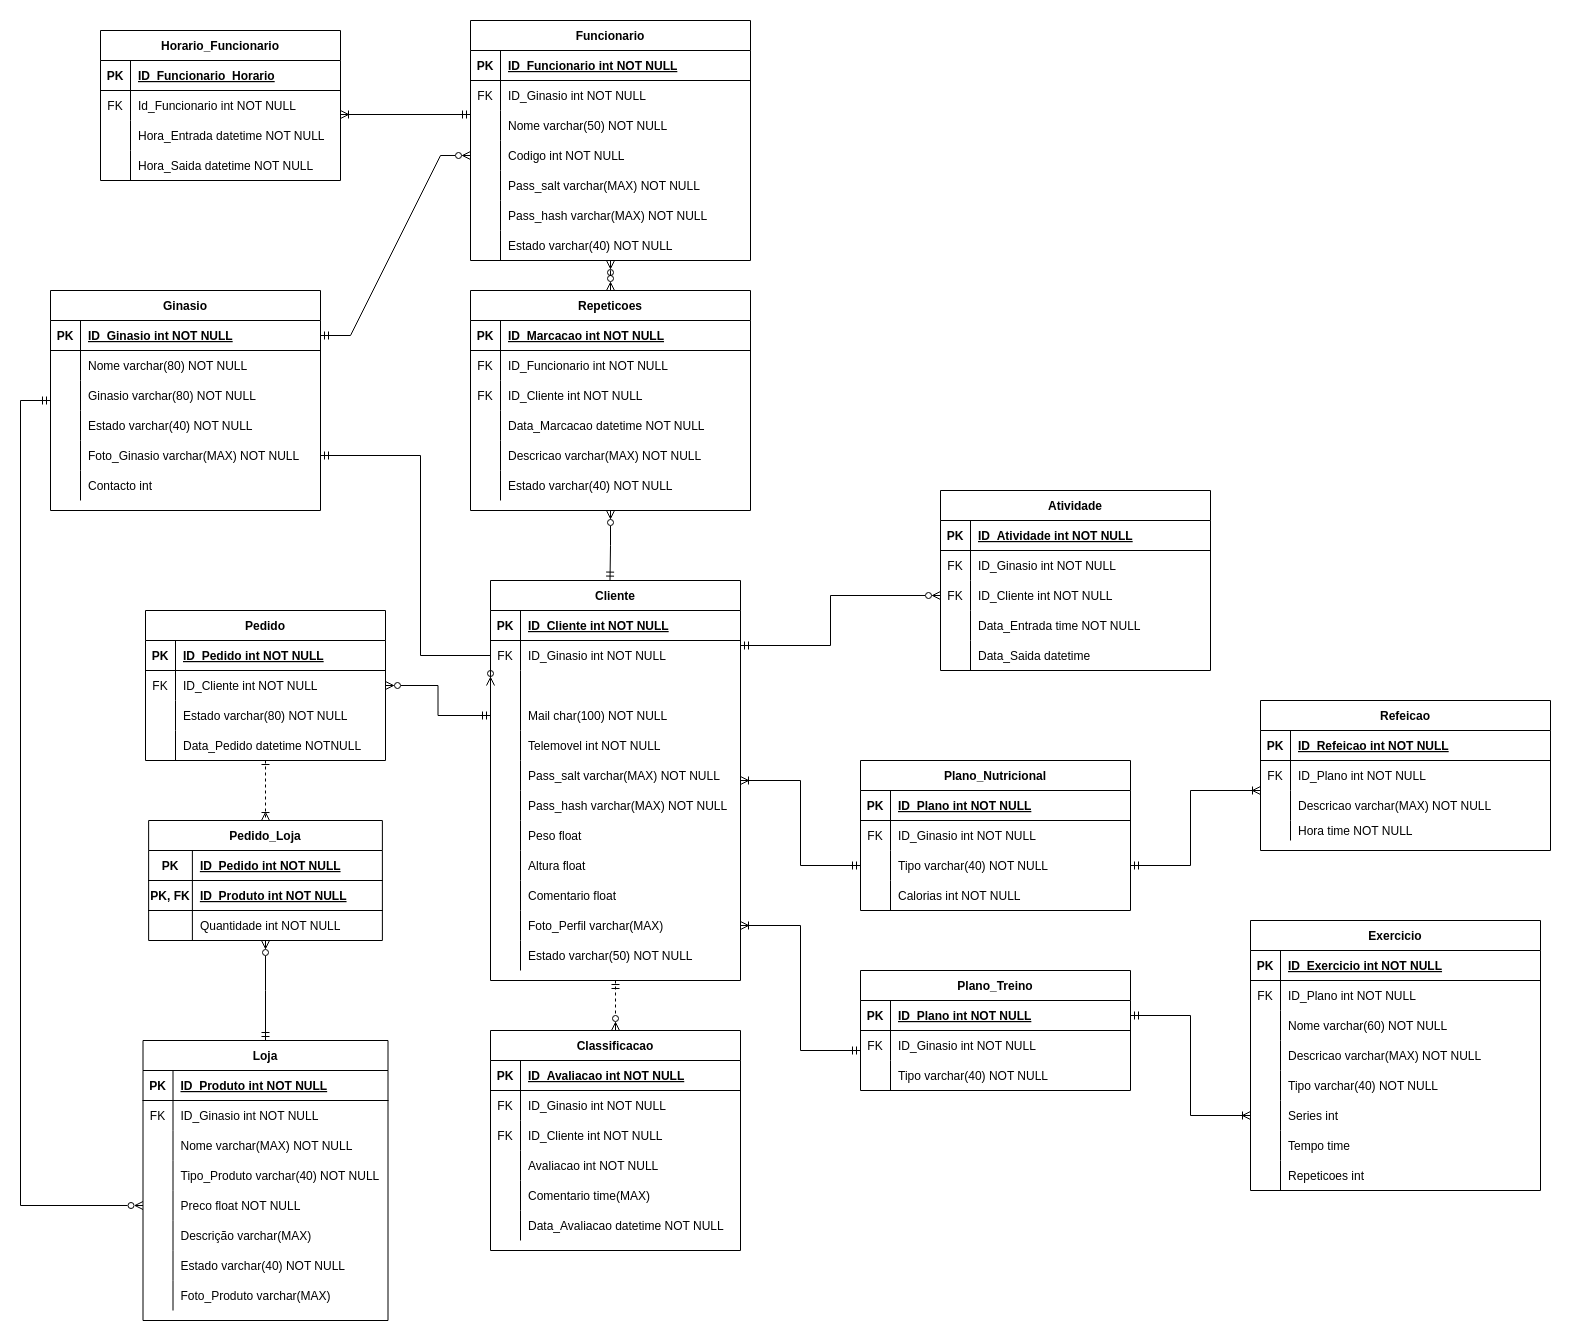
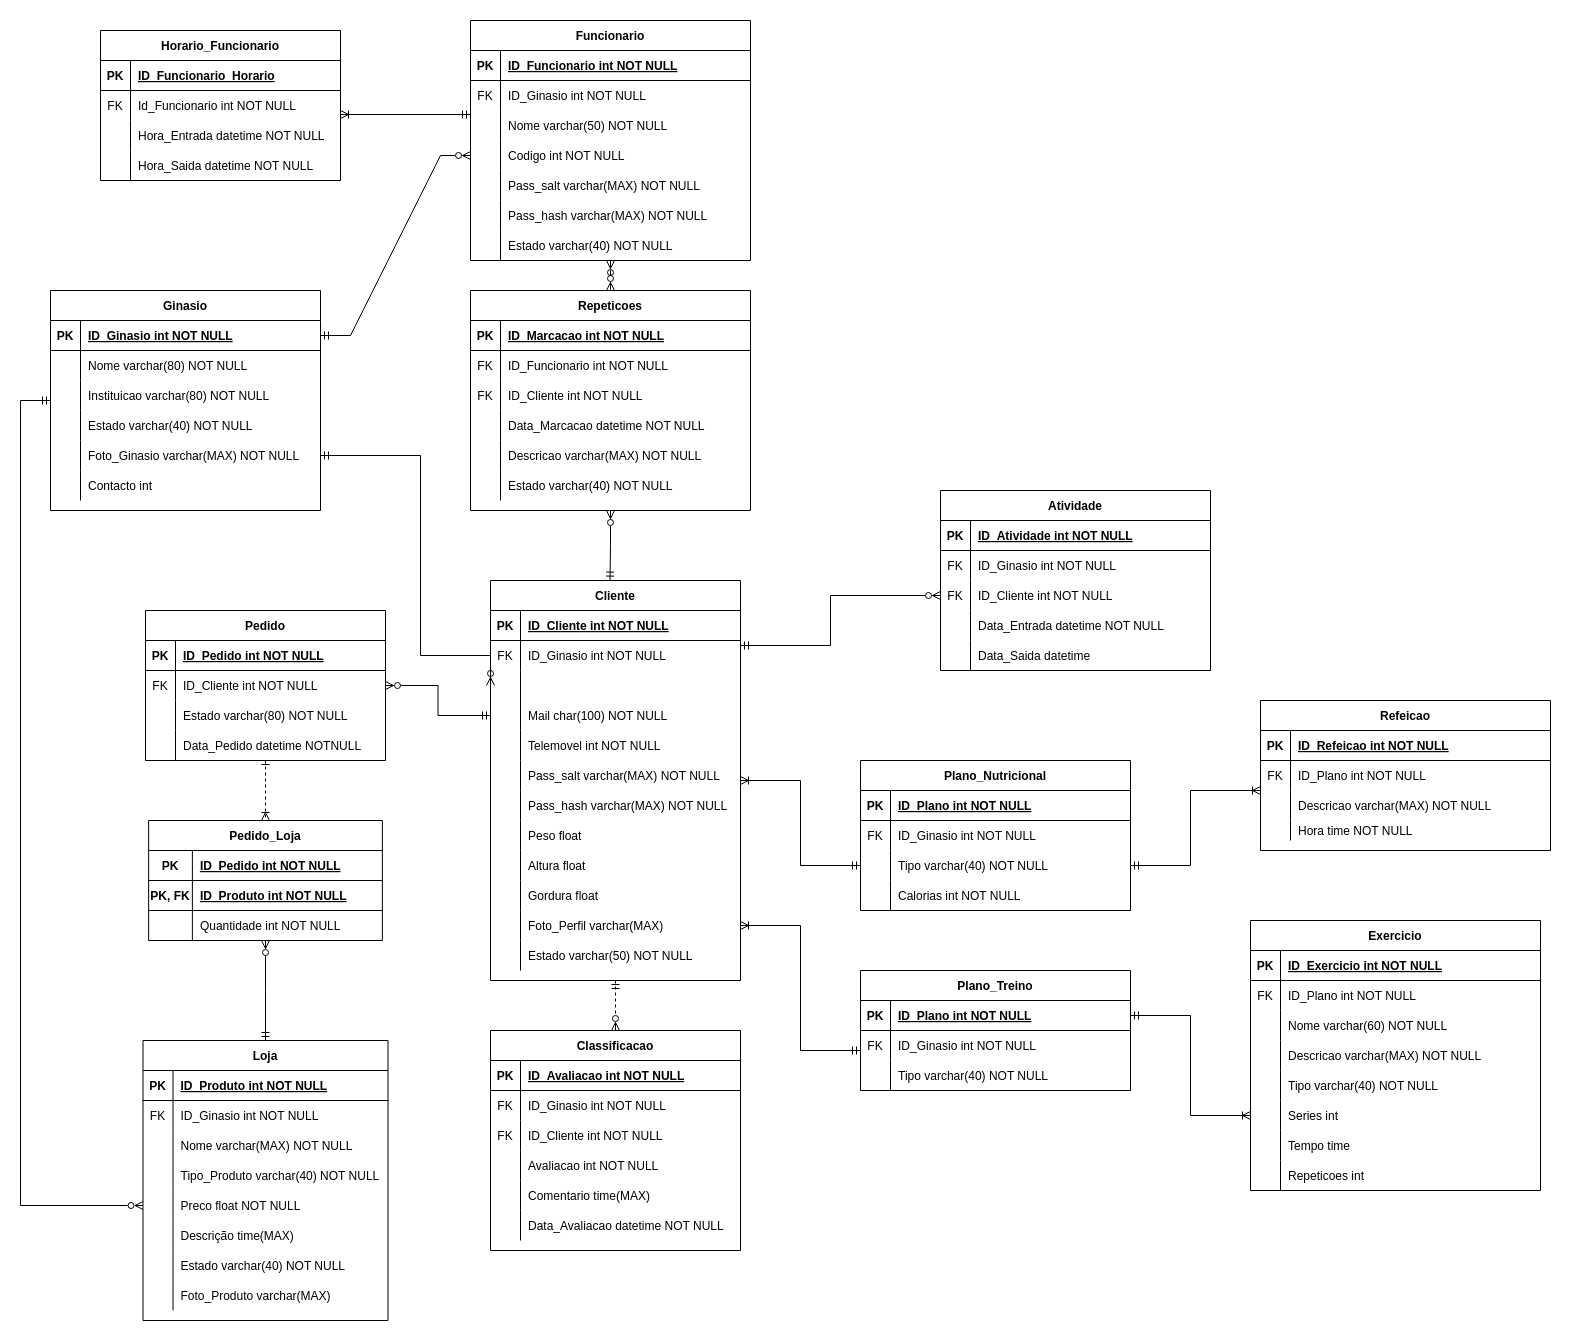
(174, 396) -> (188, 396)
(1059, 626) -> (1073, 626)
(577, 896) -> (569, 896)
(251, 1236) -> (240, 1236)
